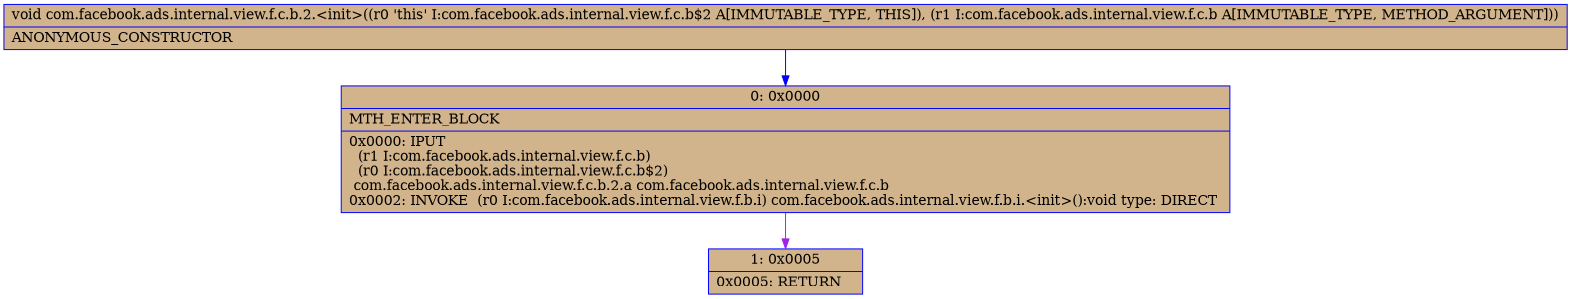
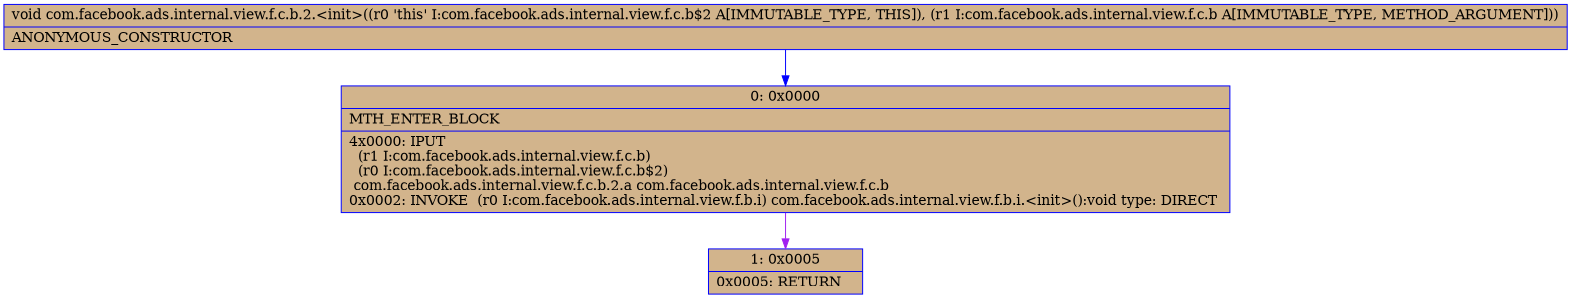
(402, 142) -> (402, 142)
